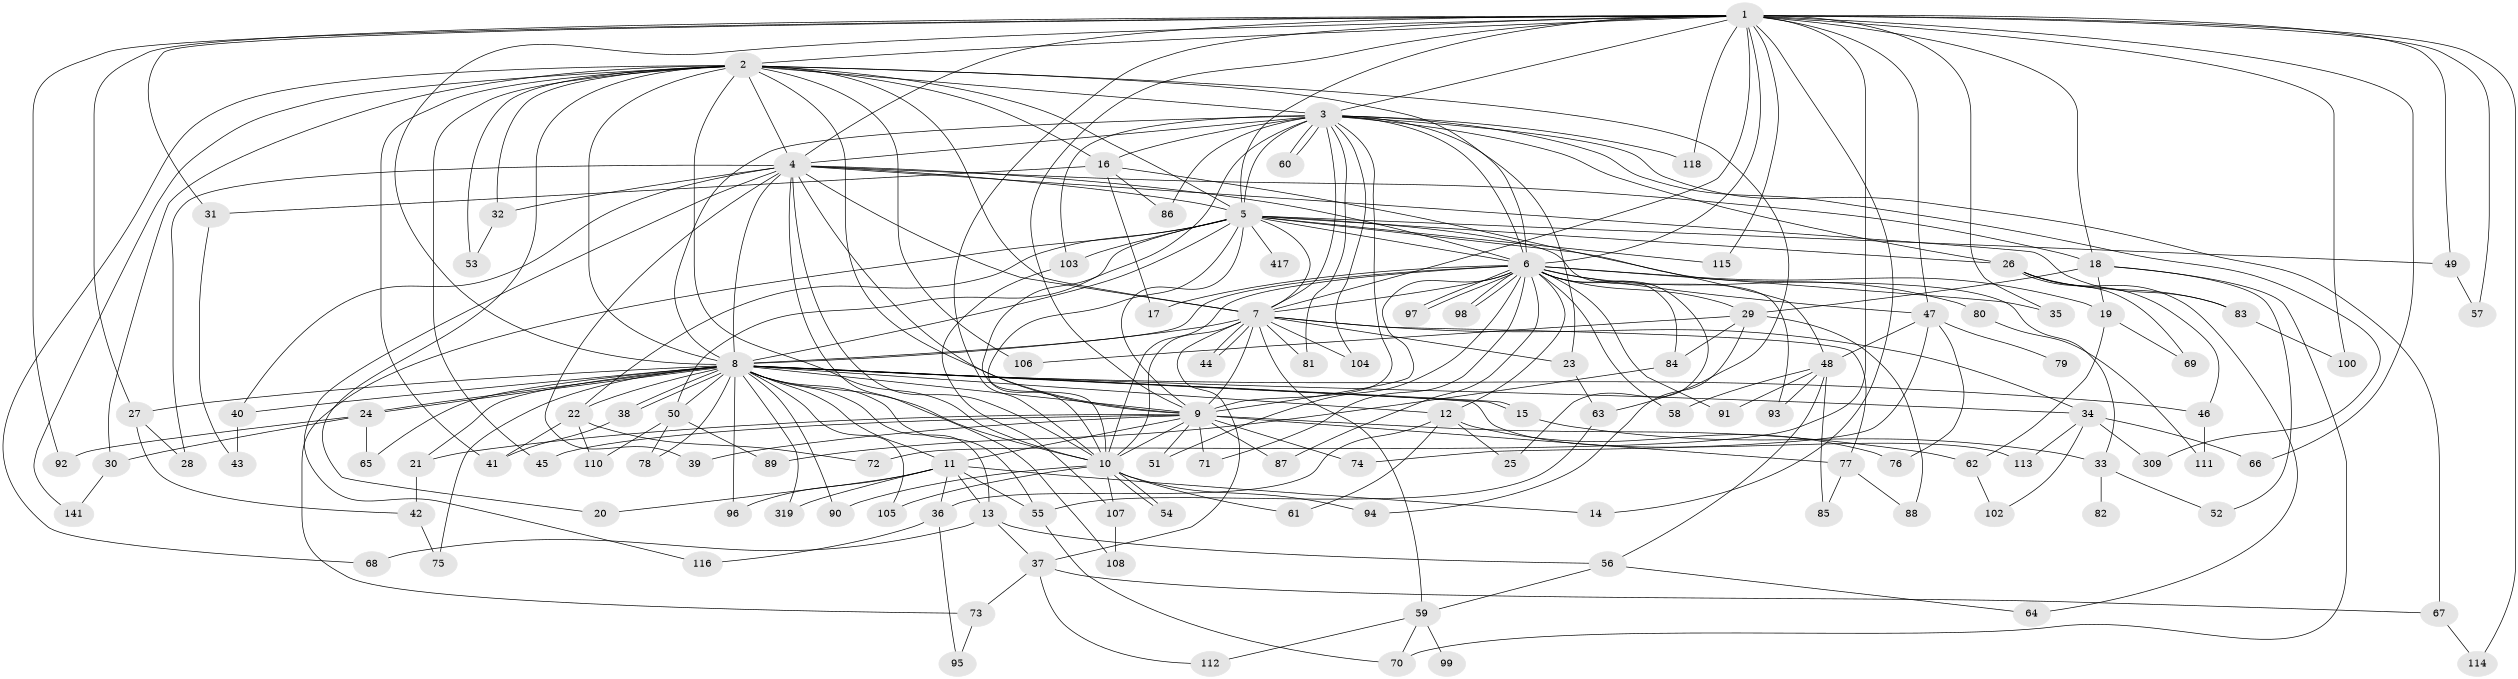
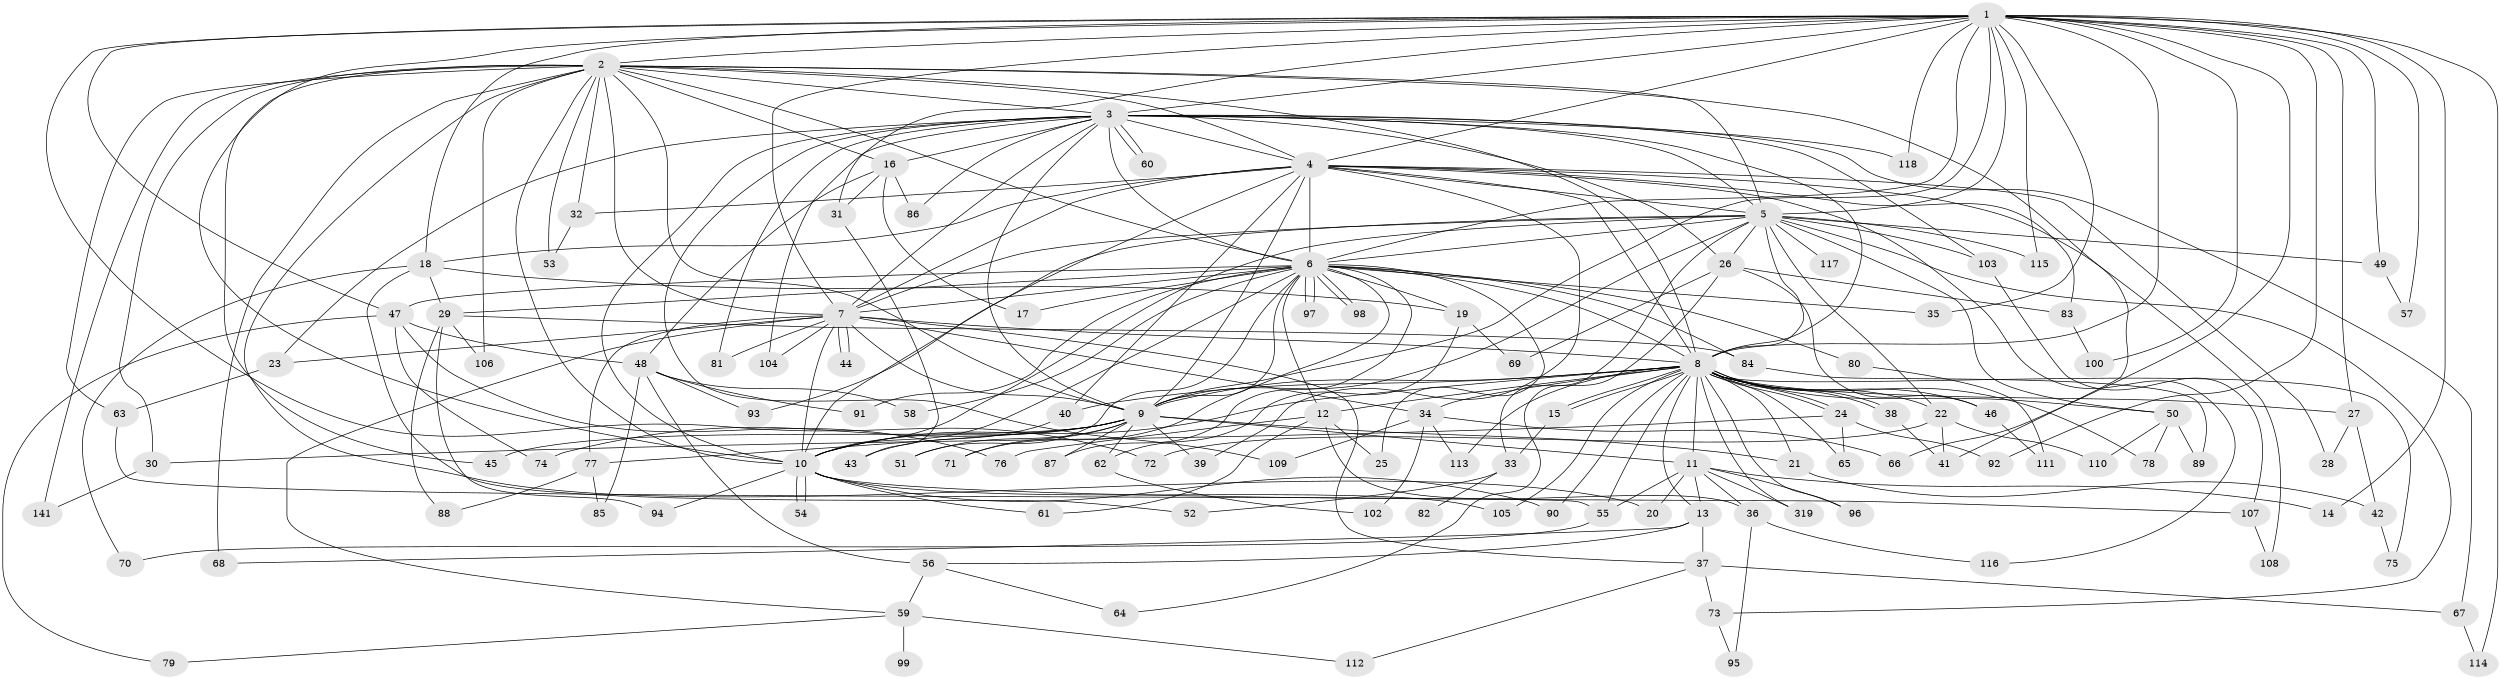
(1280, 265) -> (1830, 265)
(2152, 464) -> (1278, 464)
(1409, 639) -> (537, 639)
